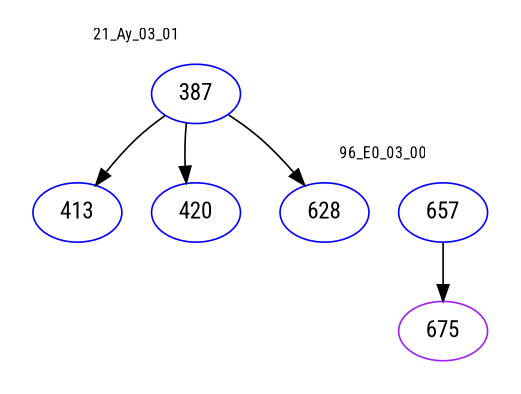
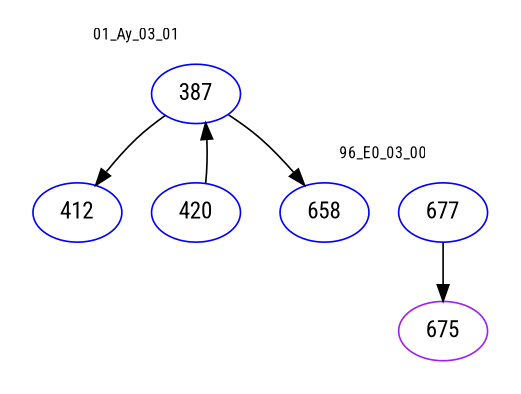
(137, 35) -> (137, 35)
(185, 145) -> (207, 161)
(77, 212) -> (77, 212)
(325, 212) -> (325, 212)
(443, 212) -> (443, 212)
